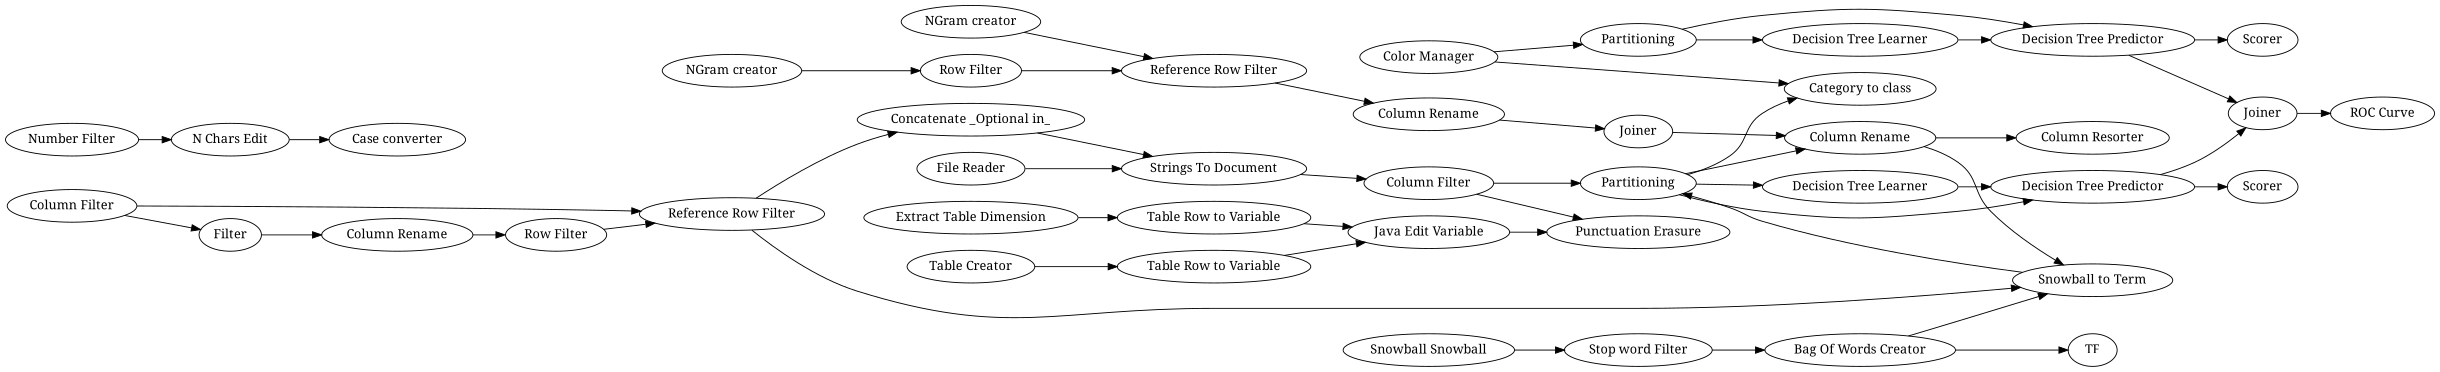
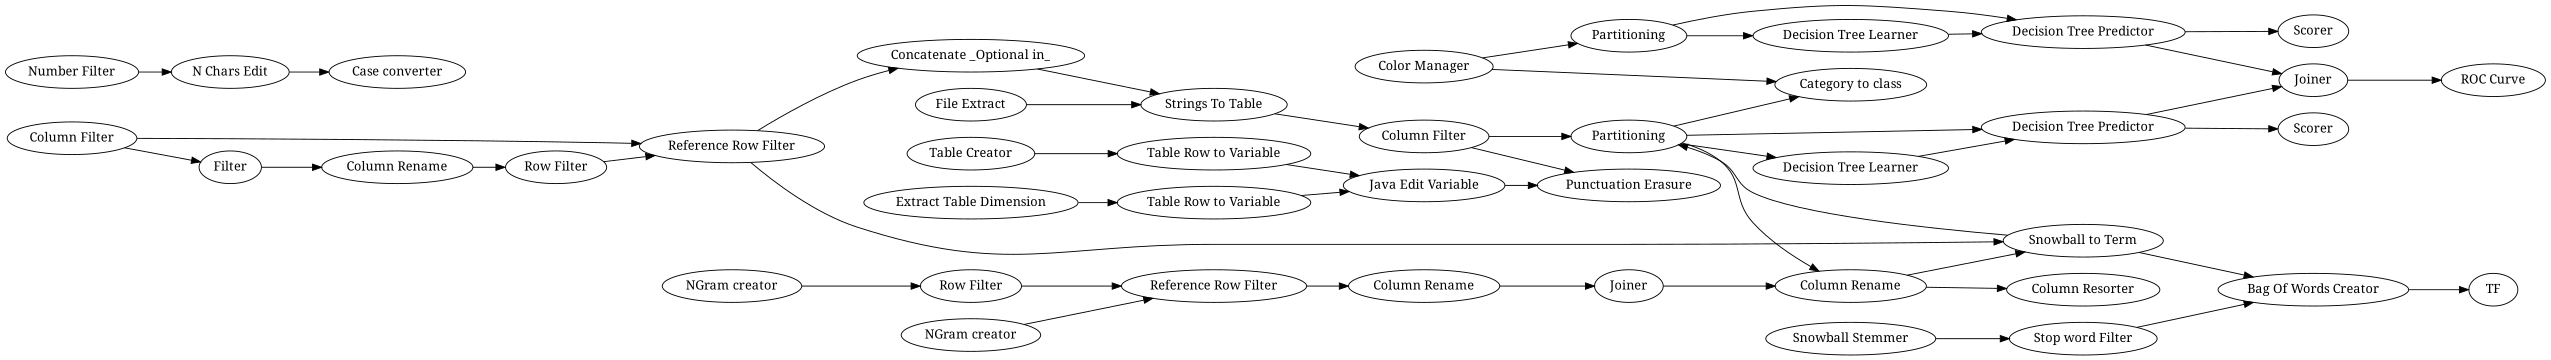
(971, 169) -> (971, 105)
(1214, 169) -> (1214, 105)
(1974, 316) -> (2191, 264)
(1429, 350) -> (1851, 339)
